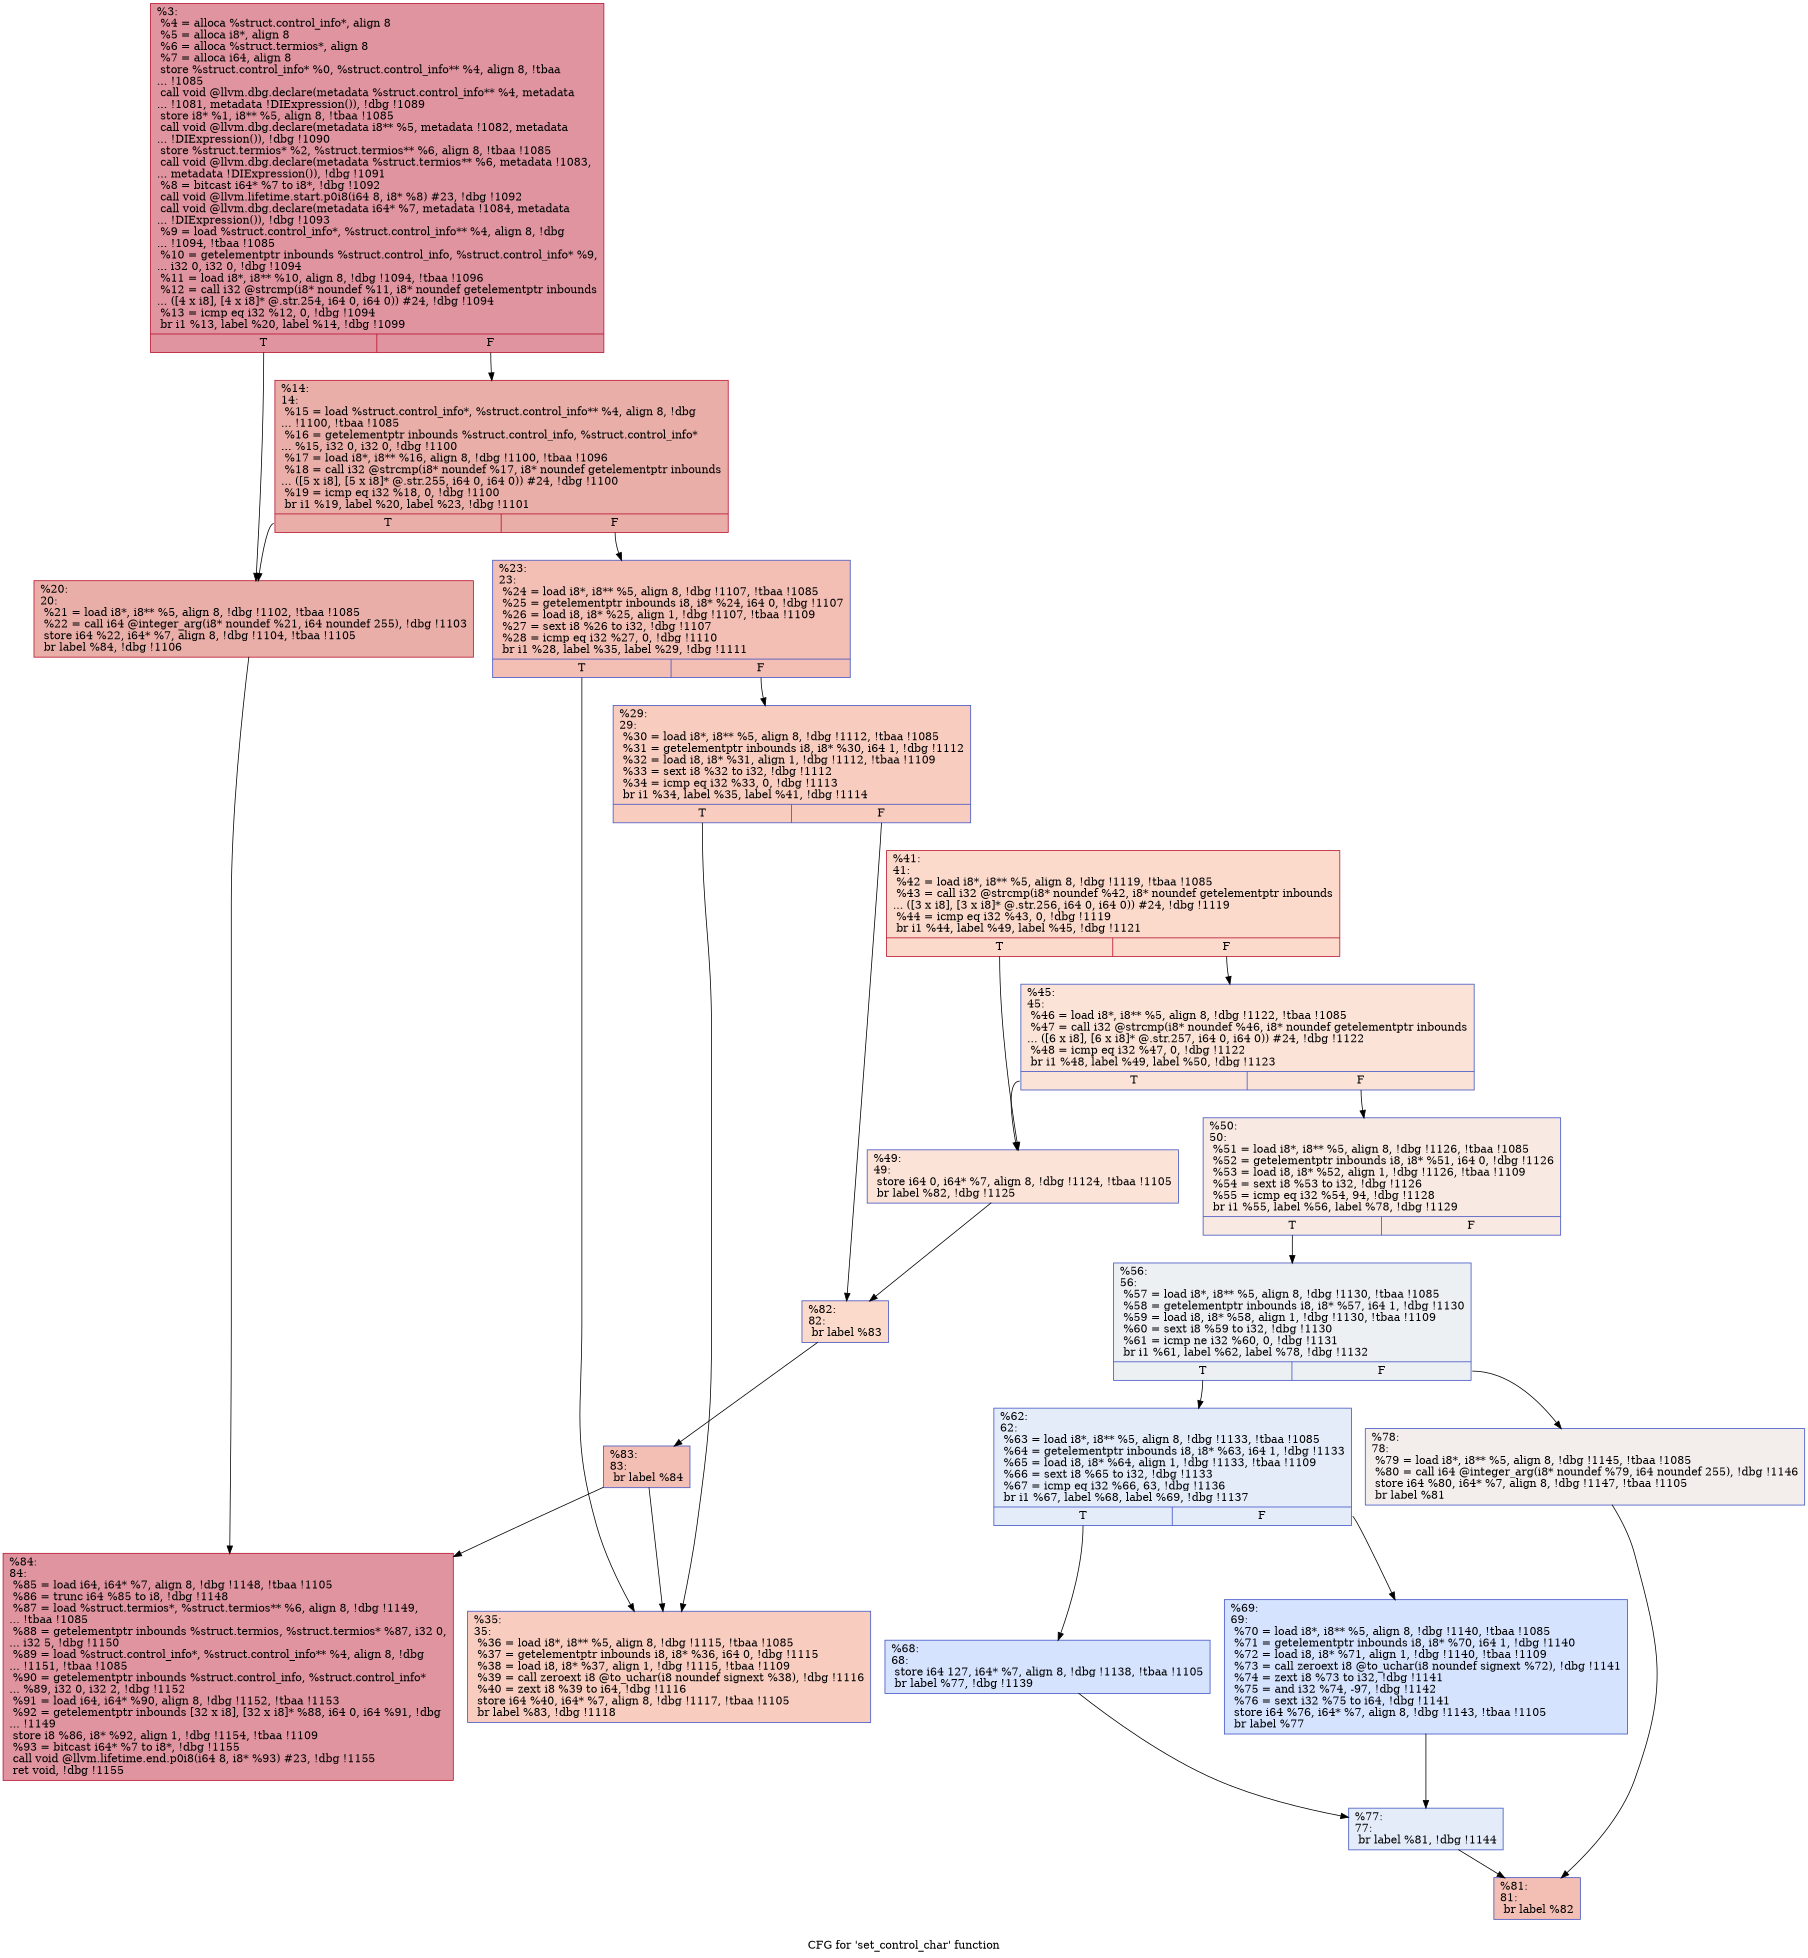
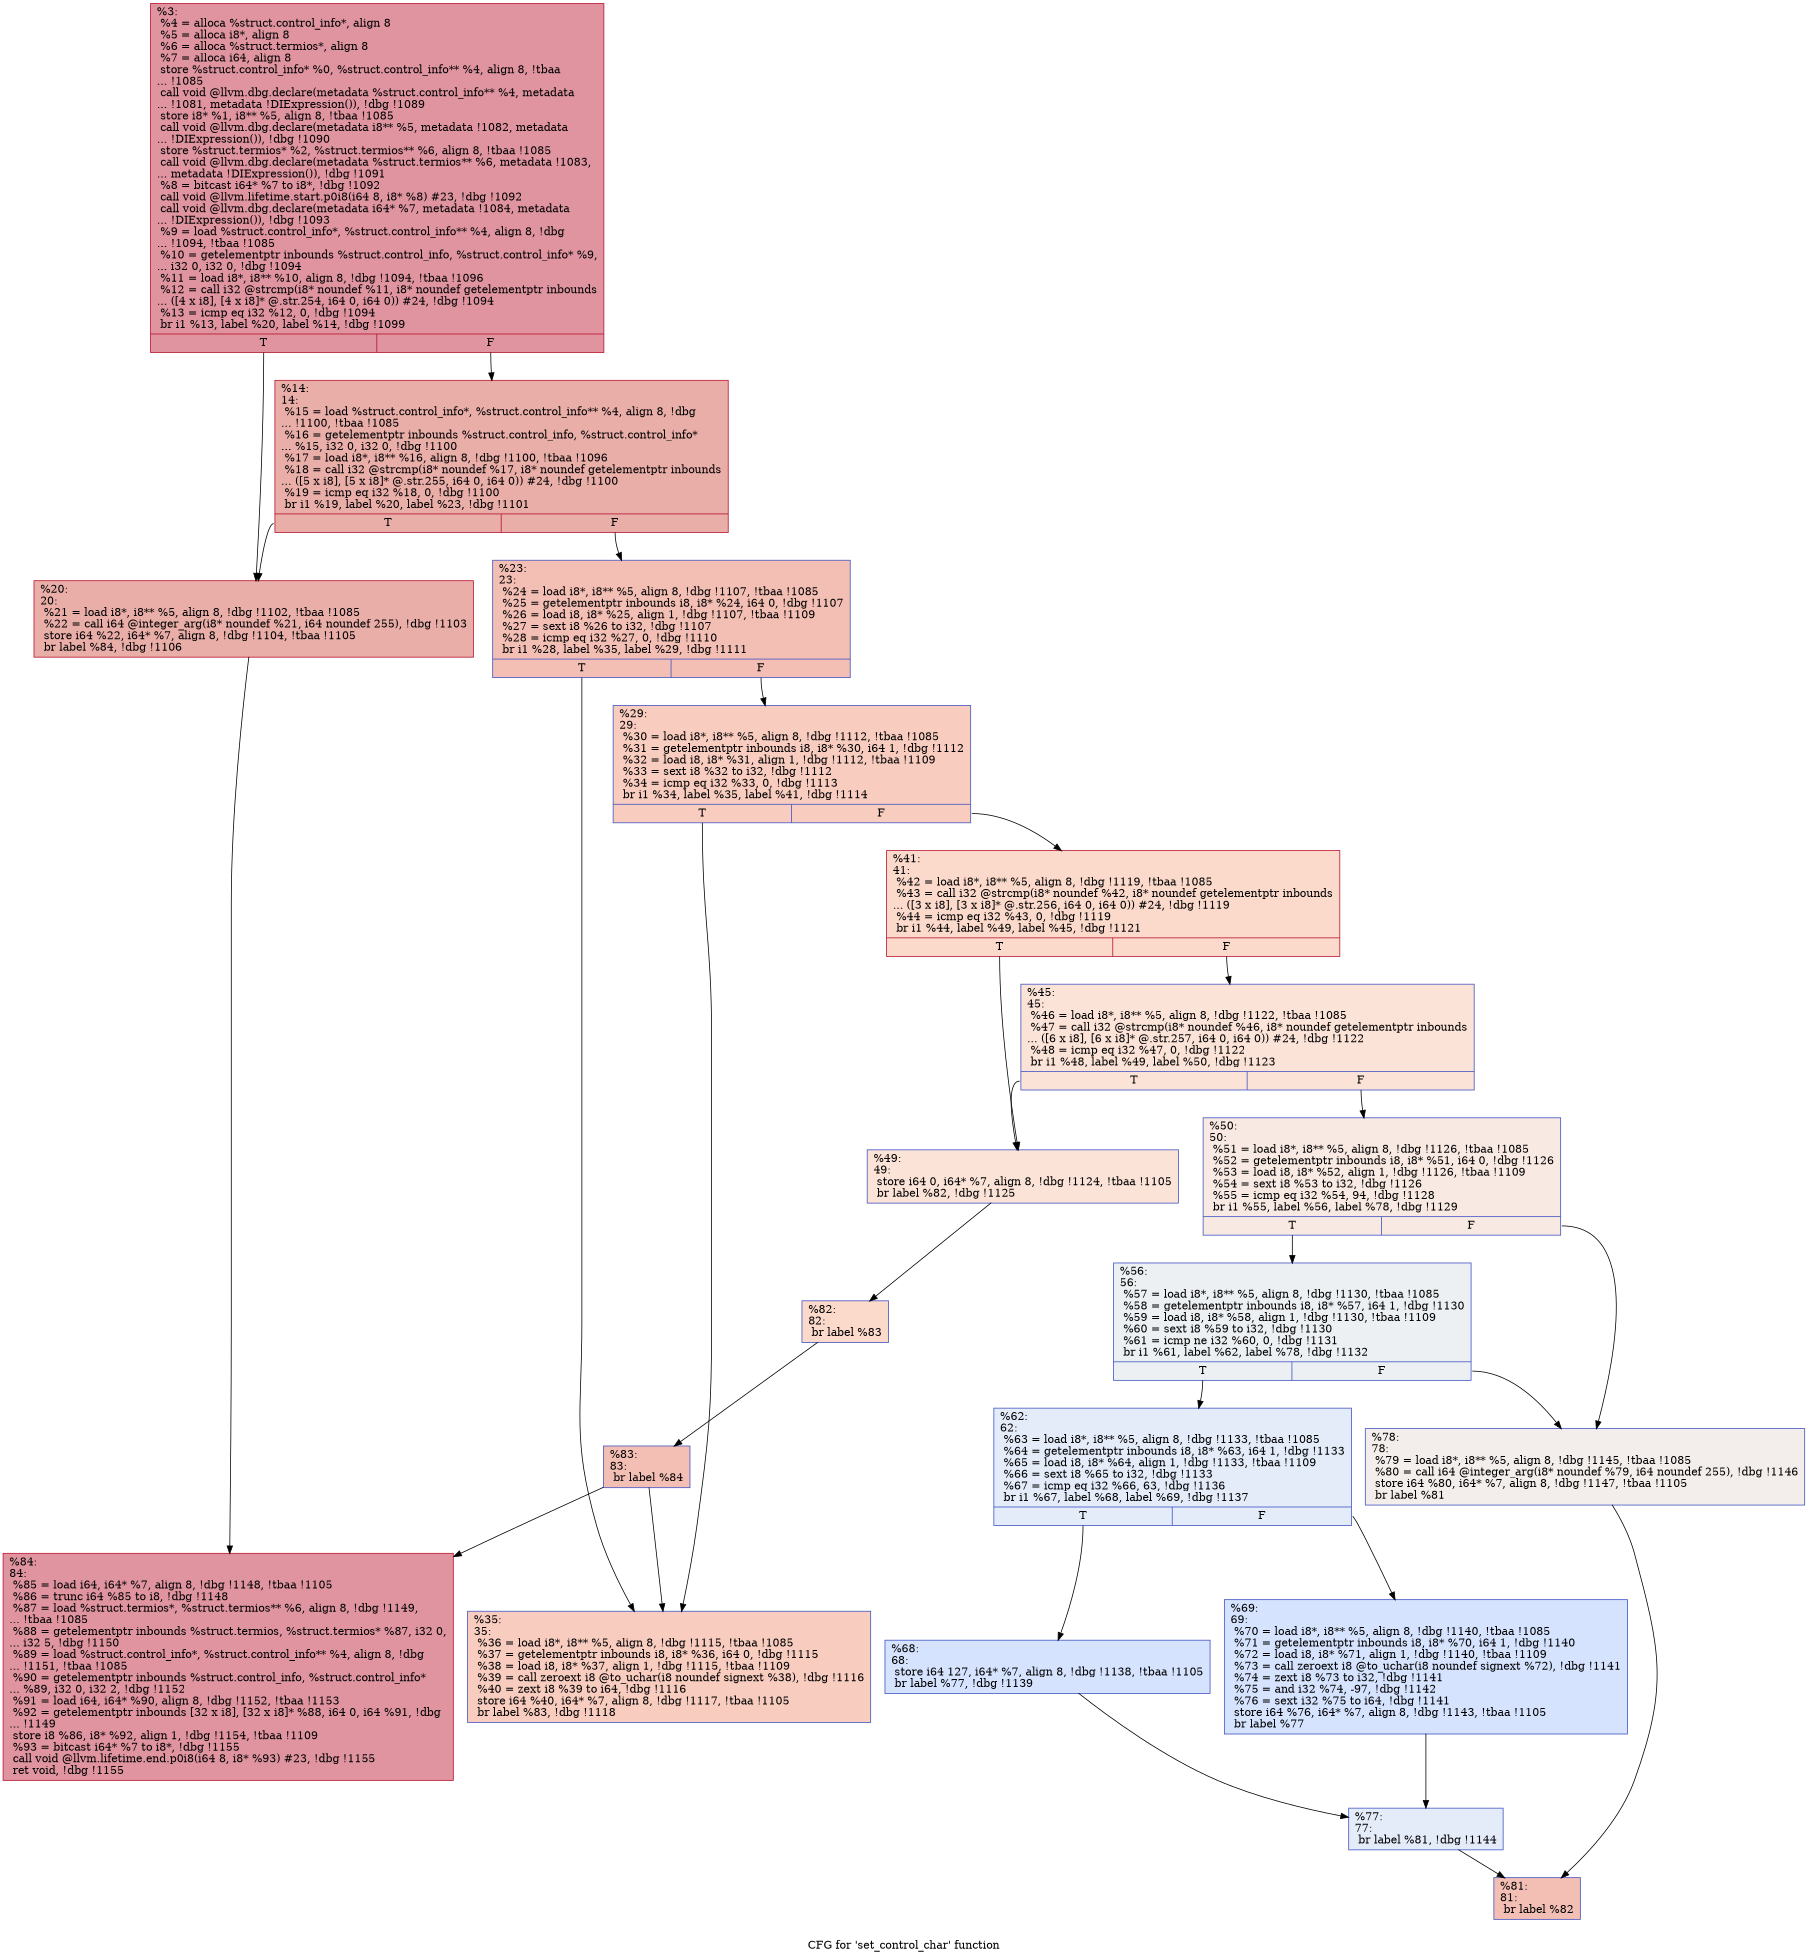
(865, 1058) -> (1016, 823)
none -> (1616, 1310)
